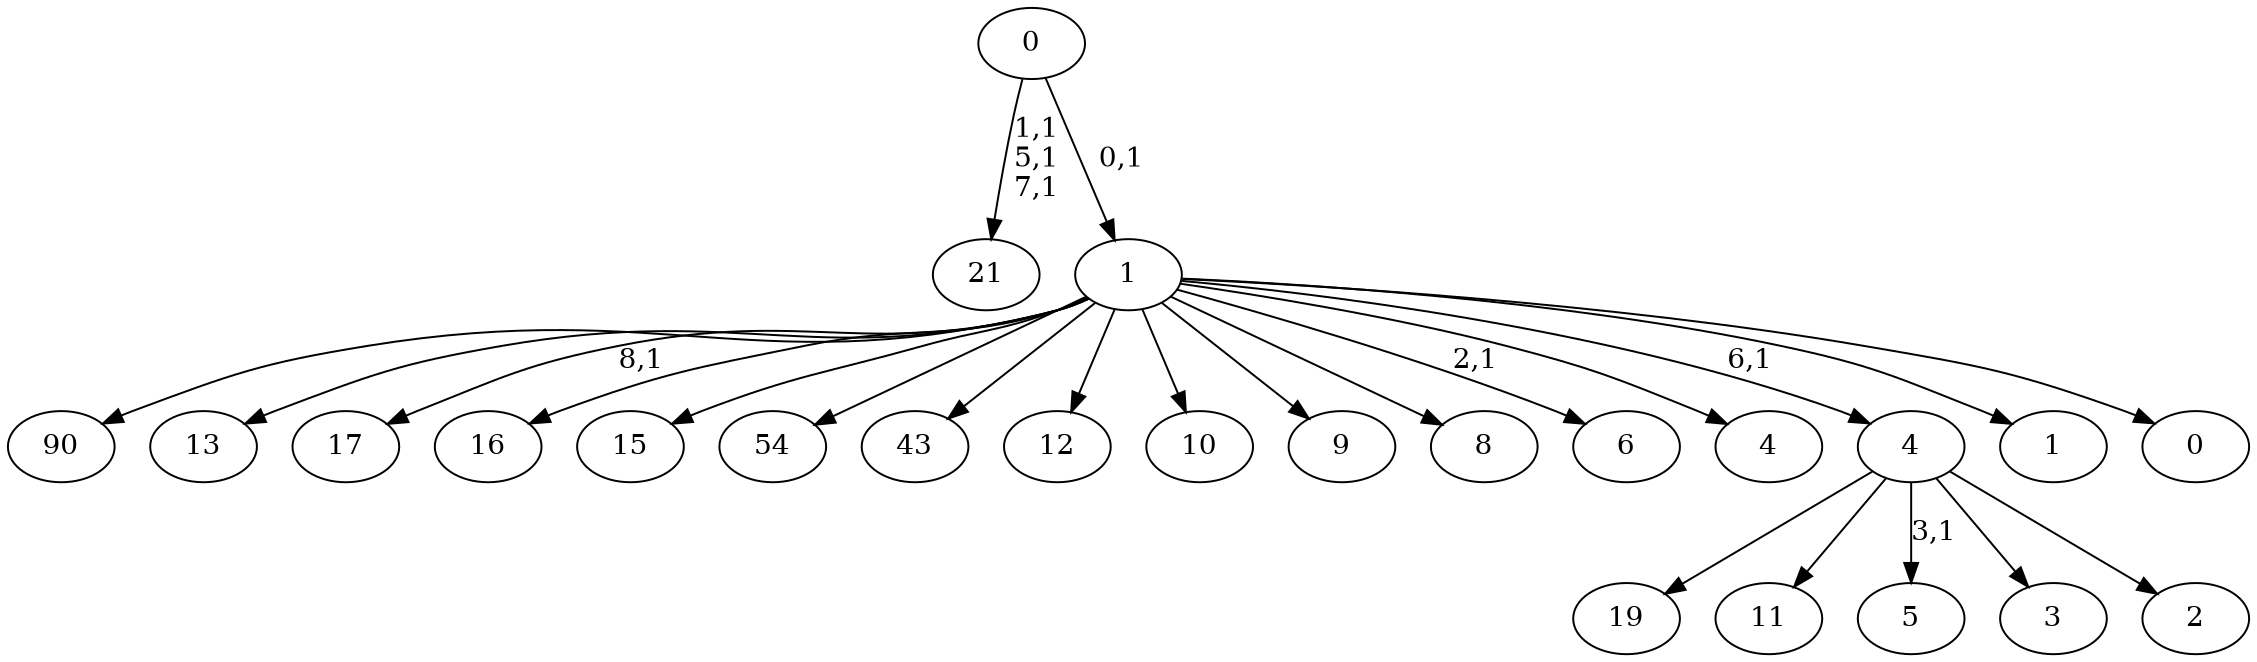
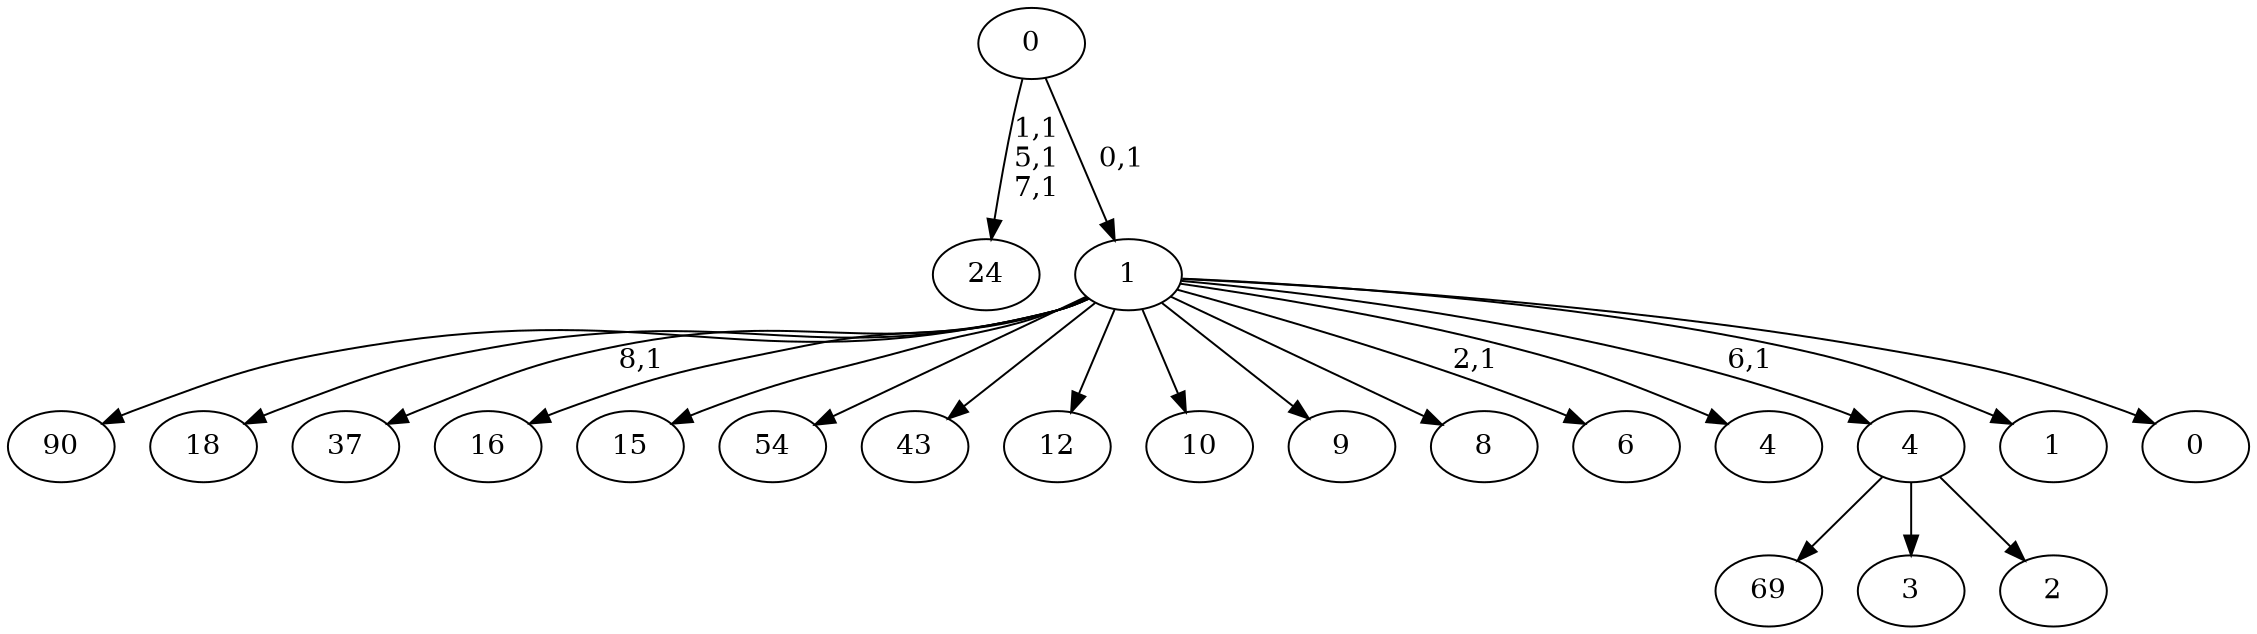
(986, 275) -> (986, 275)
(204, 447) -> (204, 447)
(346, 447) -> (346, 447)
(1627, 619) -> (1769, 591)
(1769, 619) -> none
(1911, 619) -> none
